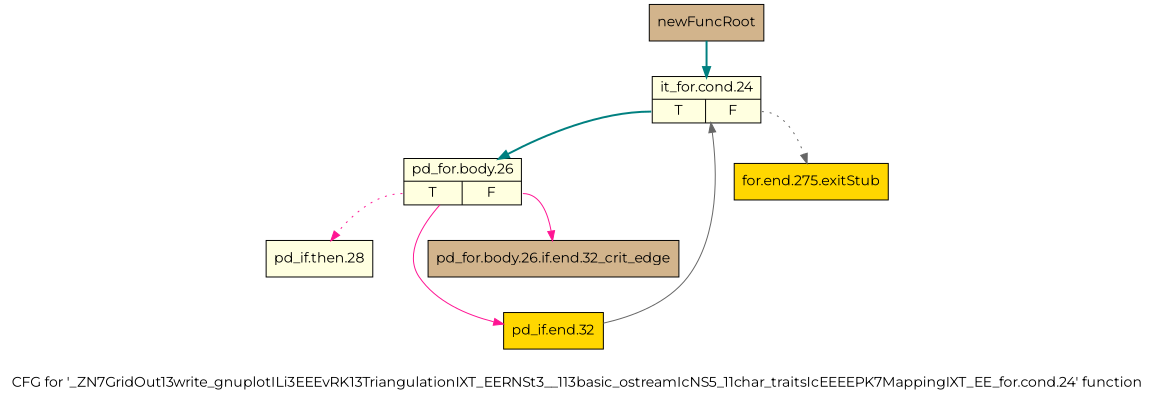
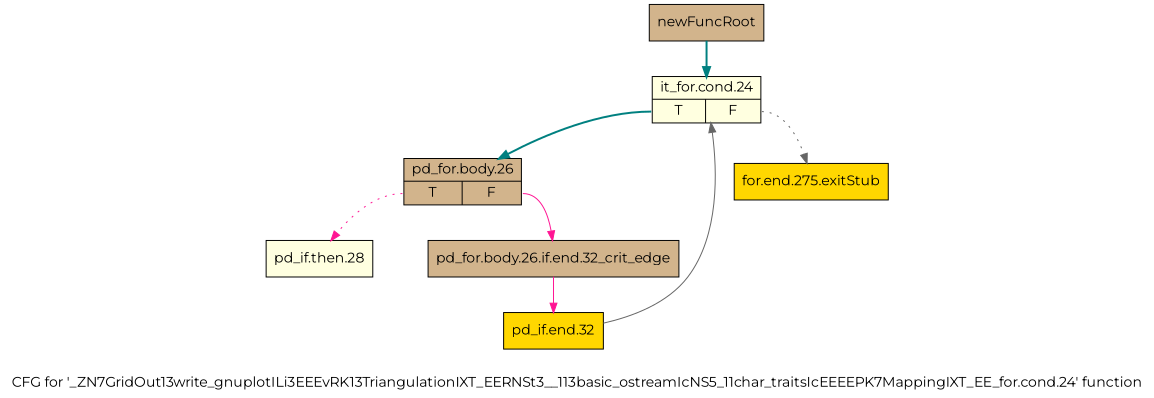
(463, 182) -> (463, 182)
(422, 280) -> (553, 290)
